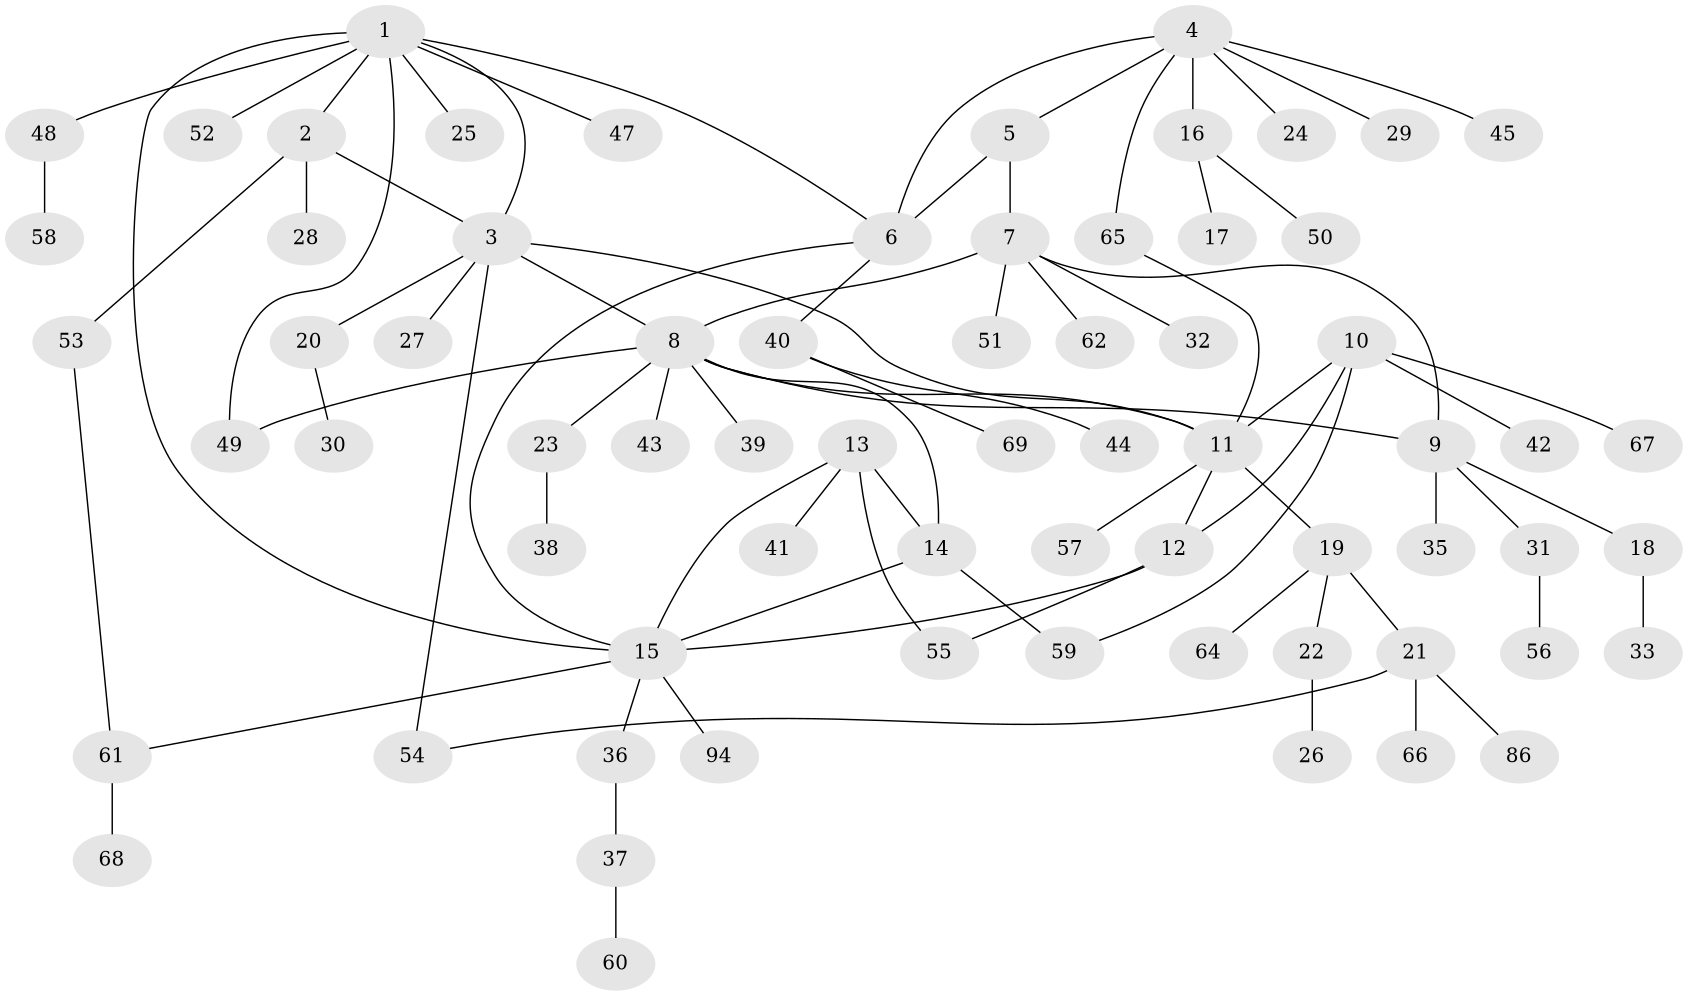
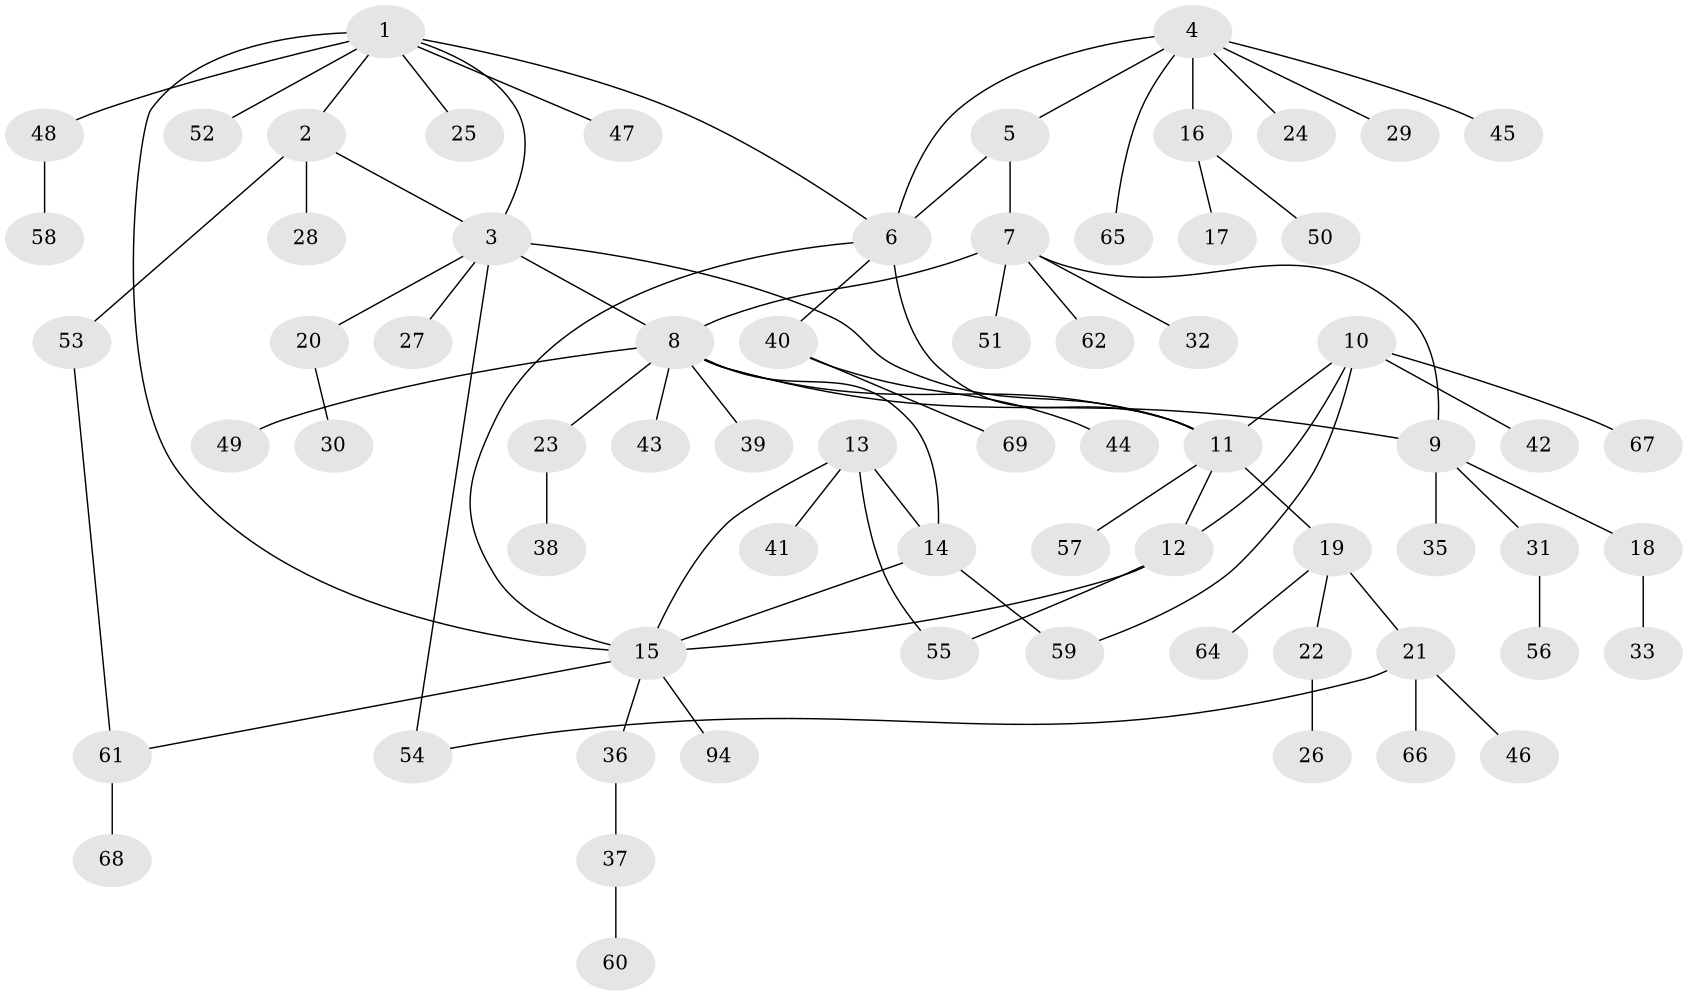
(354, 269) -> none
(1246, 312) -> (947, 374)
(1519, 757) -> (1519, 757)
